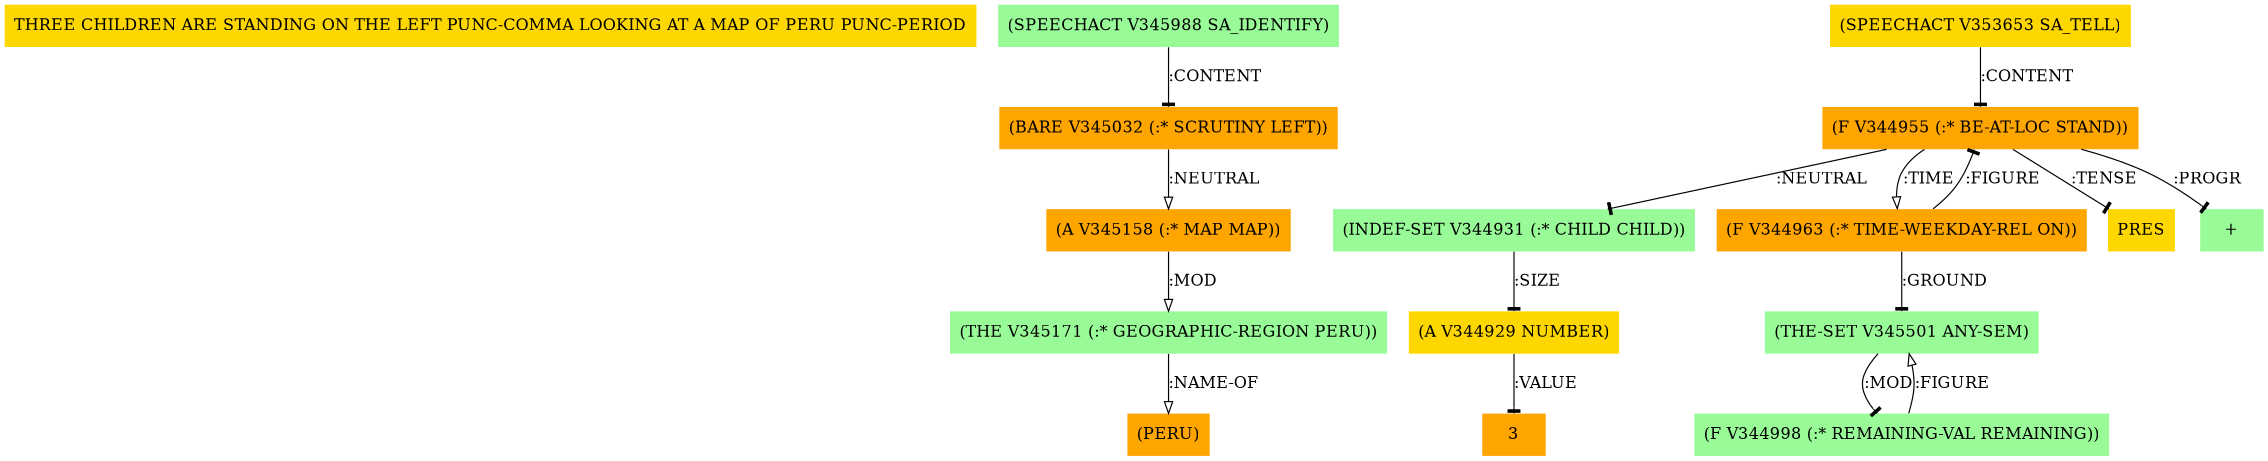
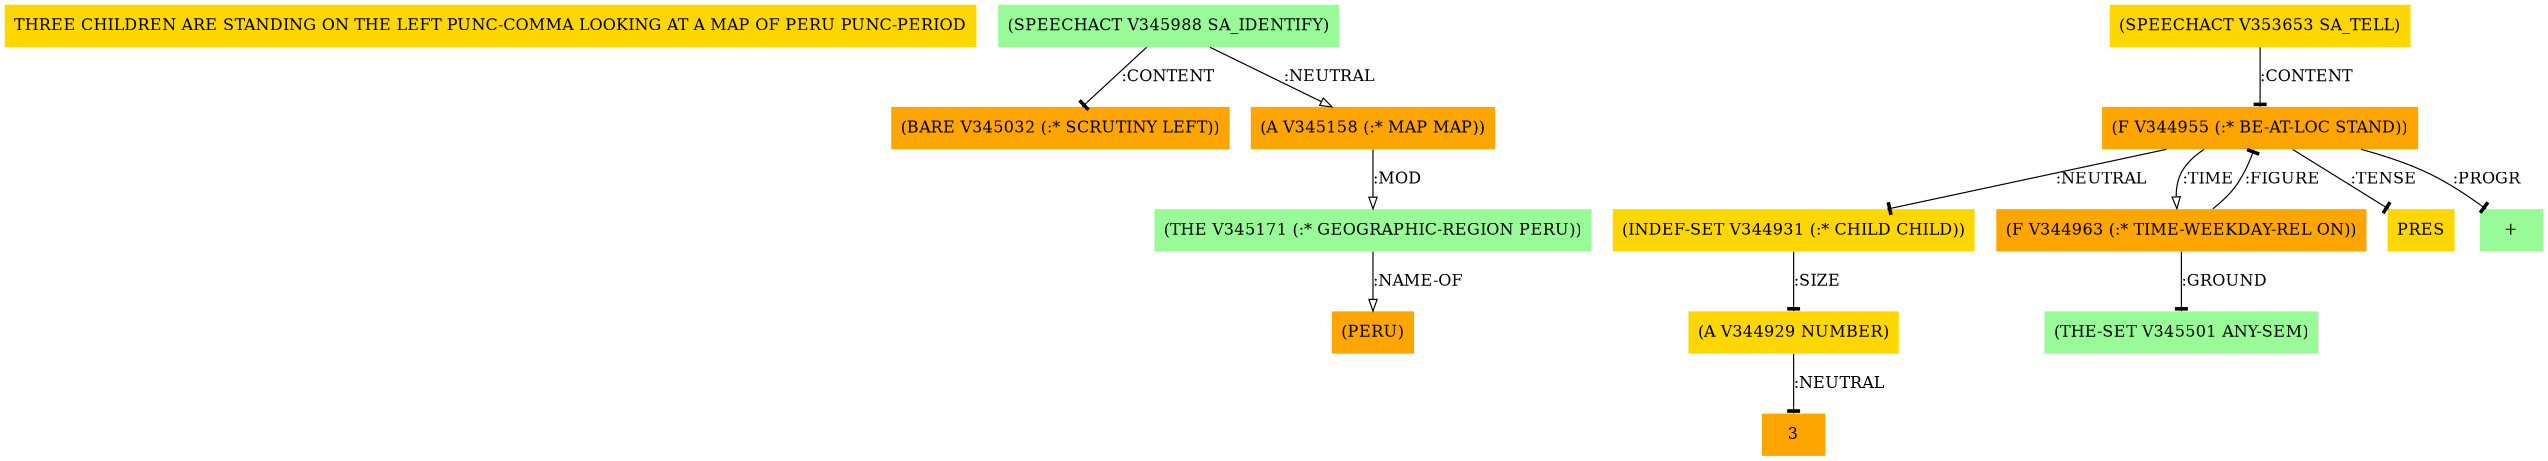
(1169, 173) -> (1266, 74)
(1514, 230) -> (1794, 230)
(1546, 384) -> (1839, 384)
(1902, 435) -> none
